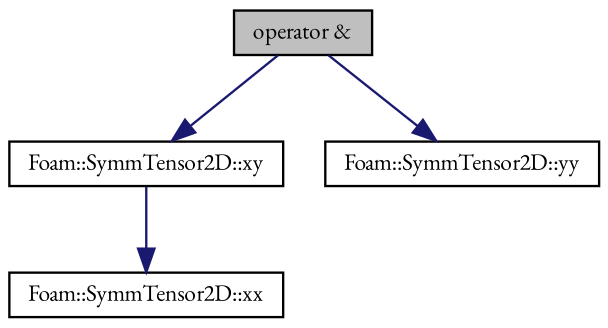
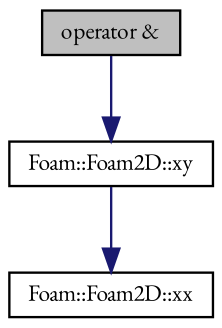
(146, 164) -> (111, 164)
(462, 164) -> none
(146, 295) -> (111, 295)
